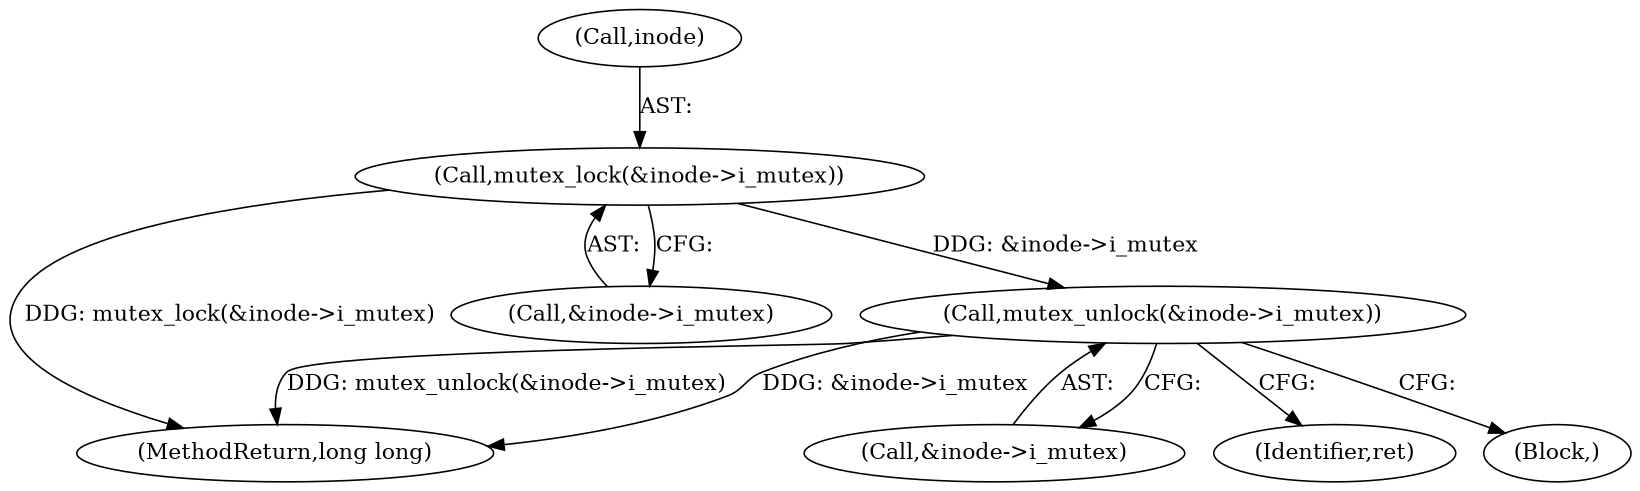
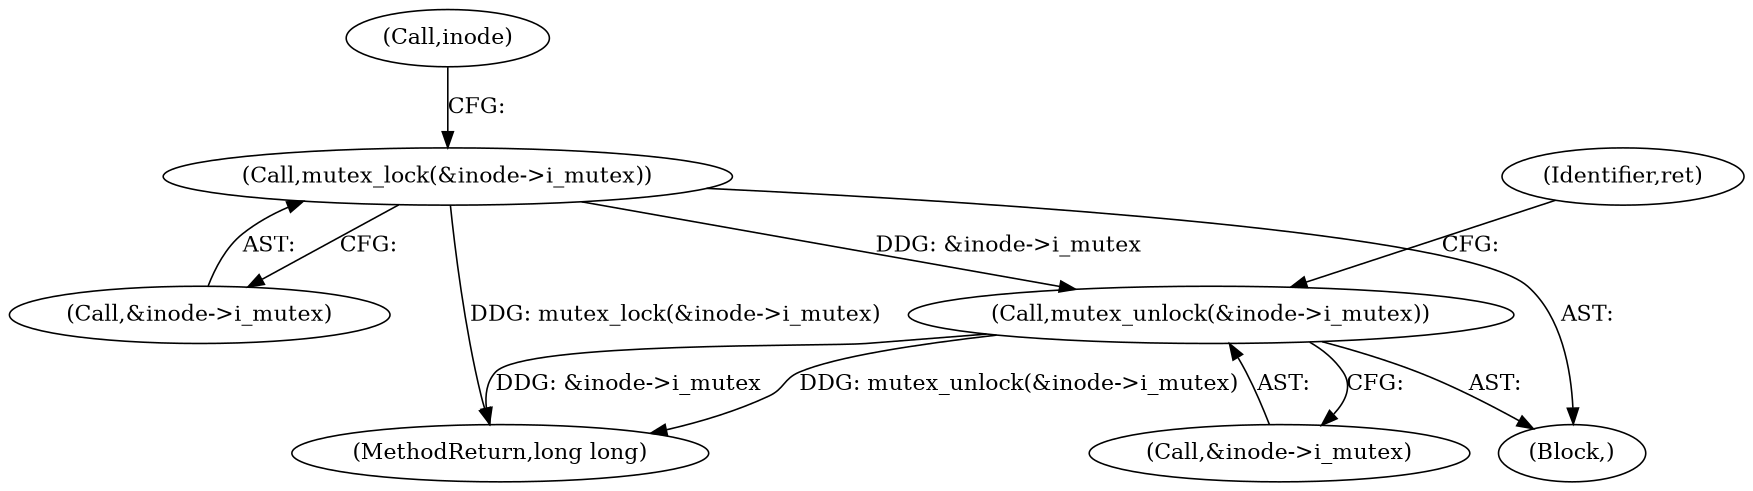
(670, 107) -> (480, 107)
none -> (1187, 221)
(1243, 380) -> (1431, 241)
(1431, 384) -> (1499, 384)
